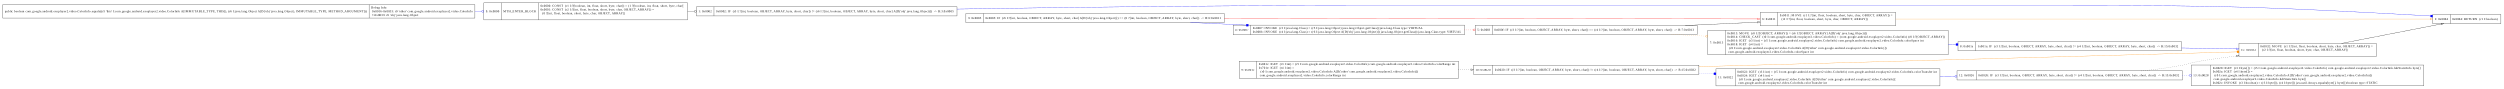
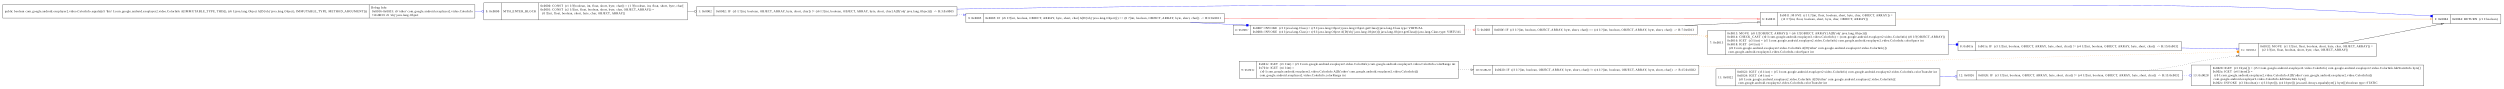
none -> (960, 15)
(1968, 59) -> (1968, 59)
(1706, 74) -> none
